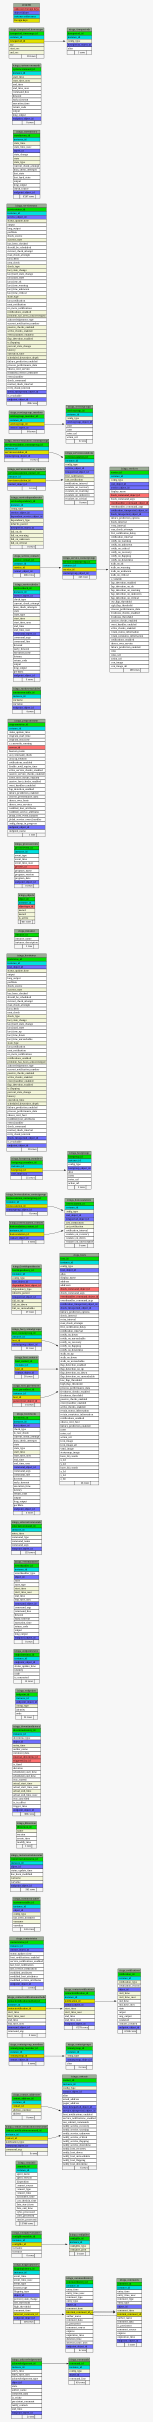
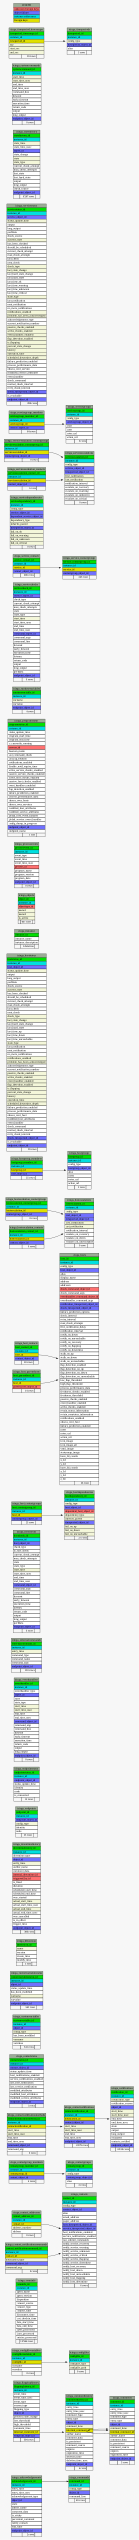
(129, 570) -> none
(29, 946) -> (28, 946)
(50, 1342) -> (51, 1515)
